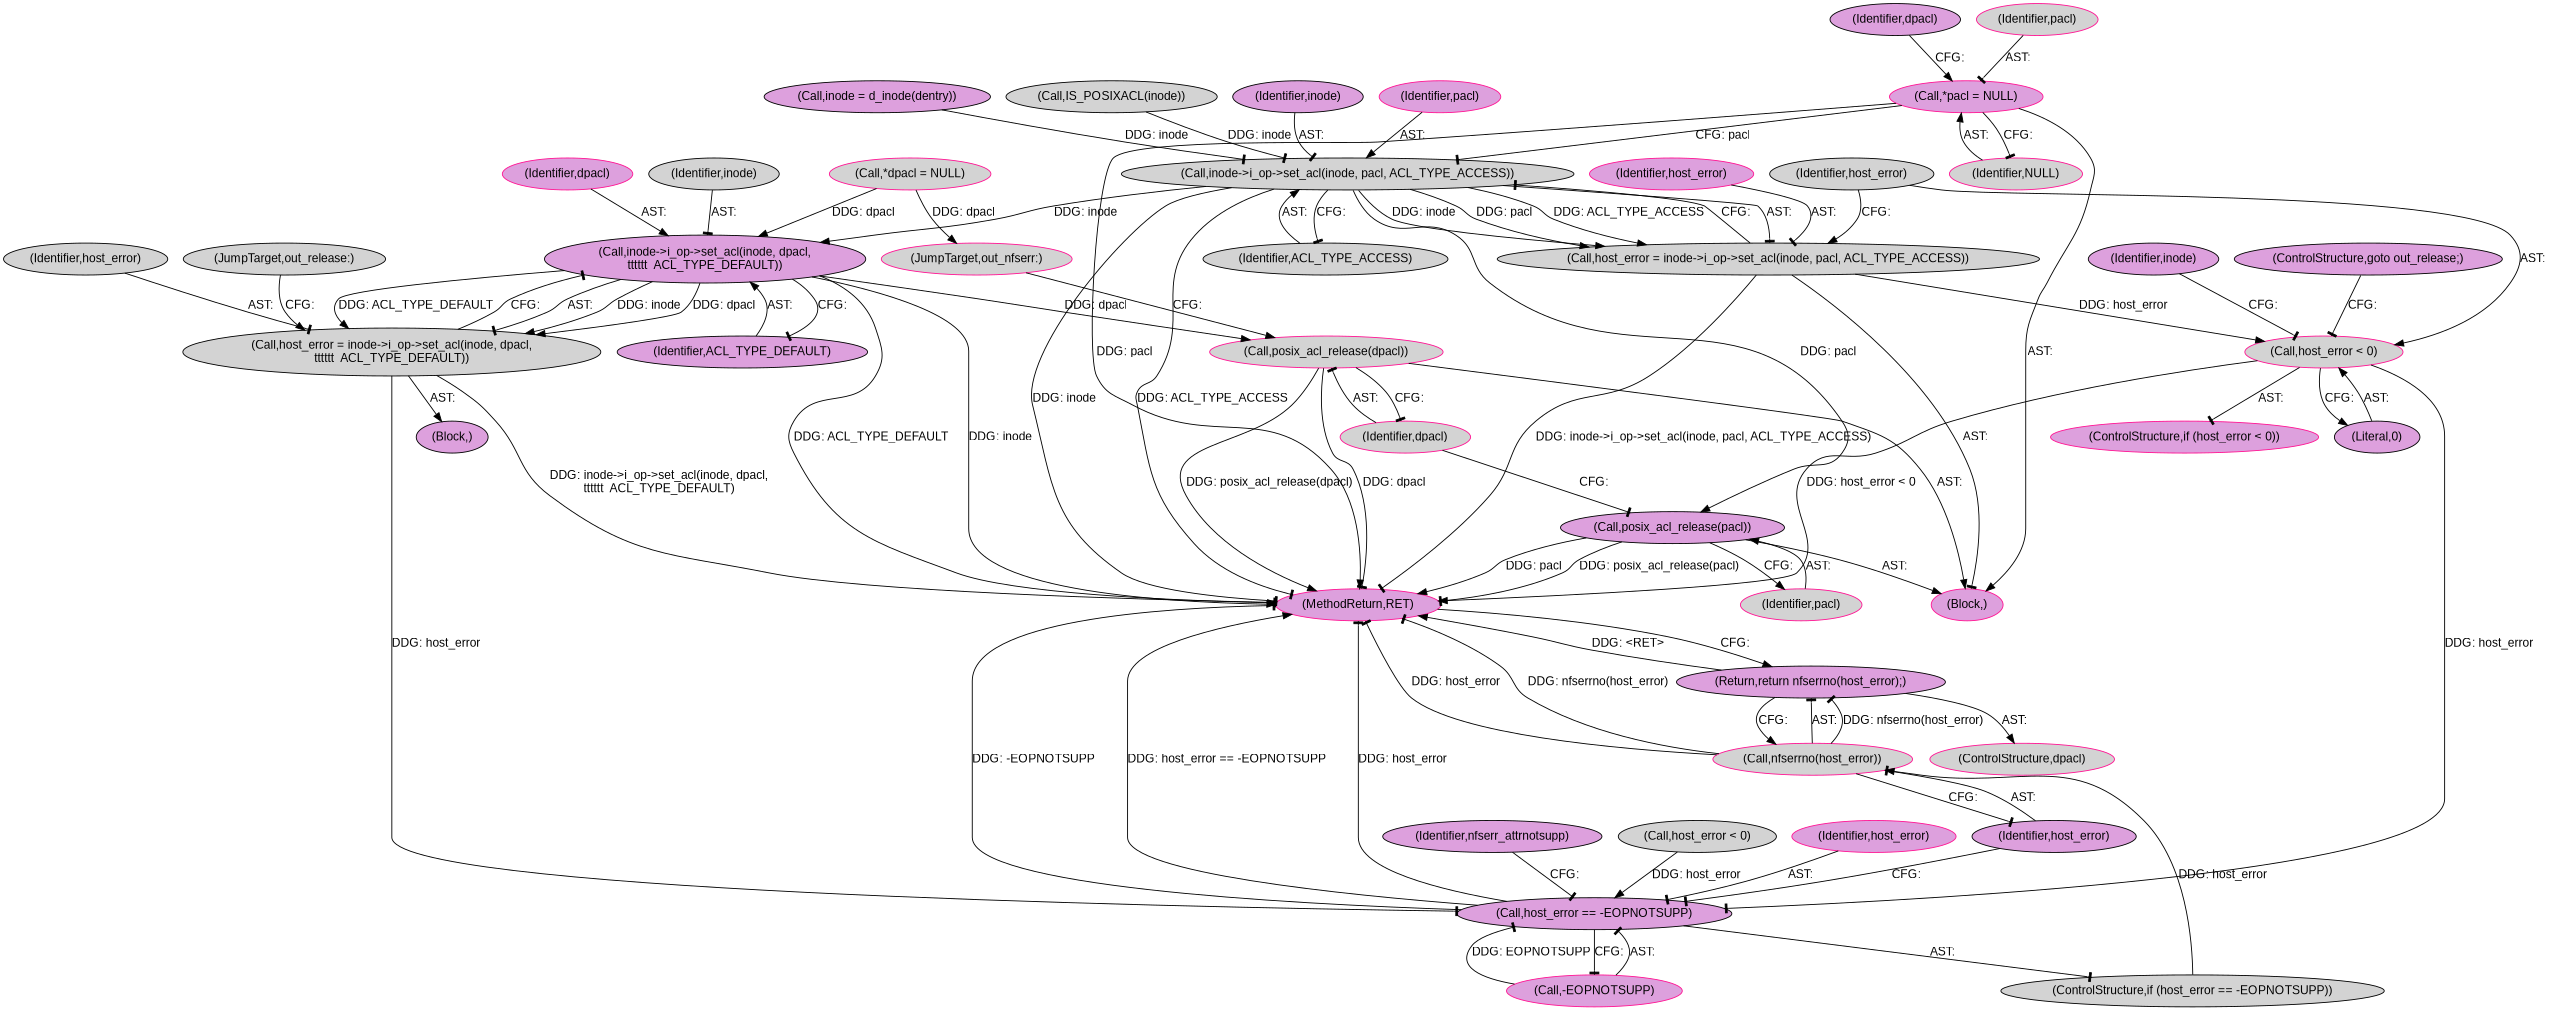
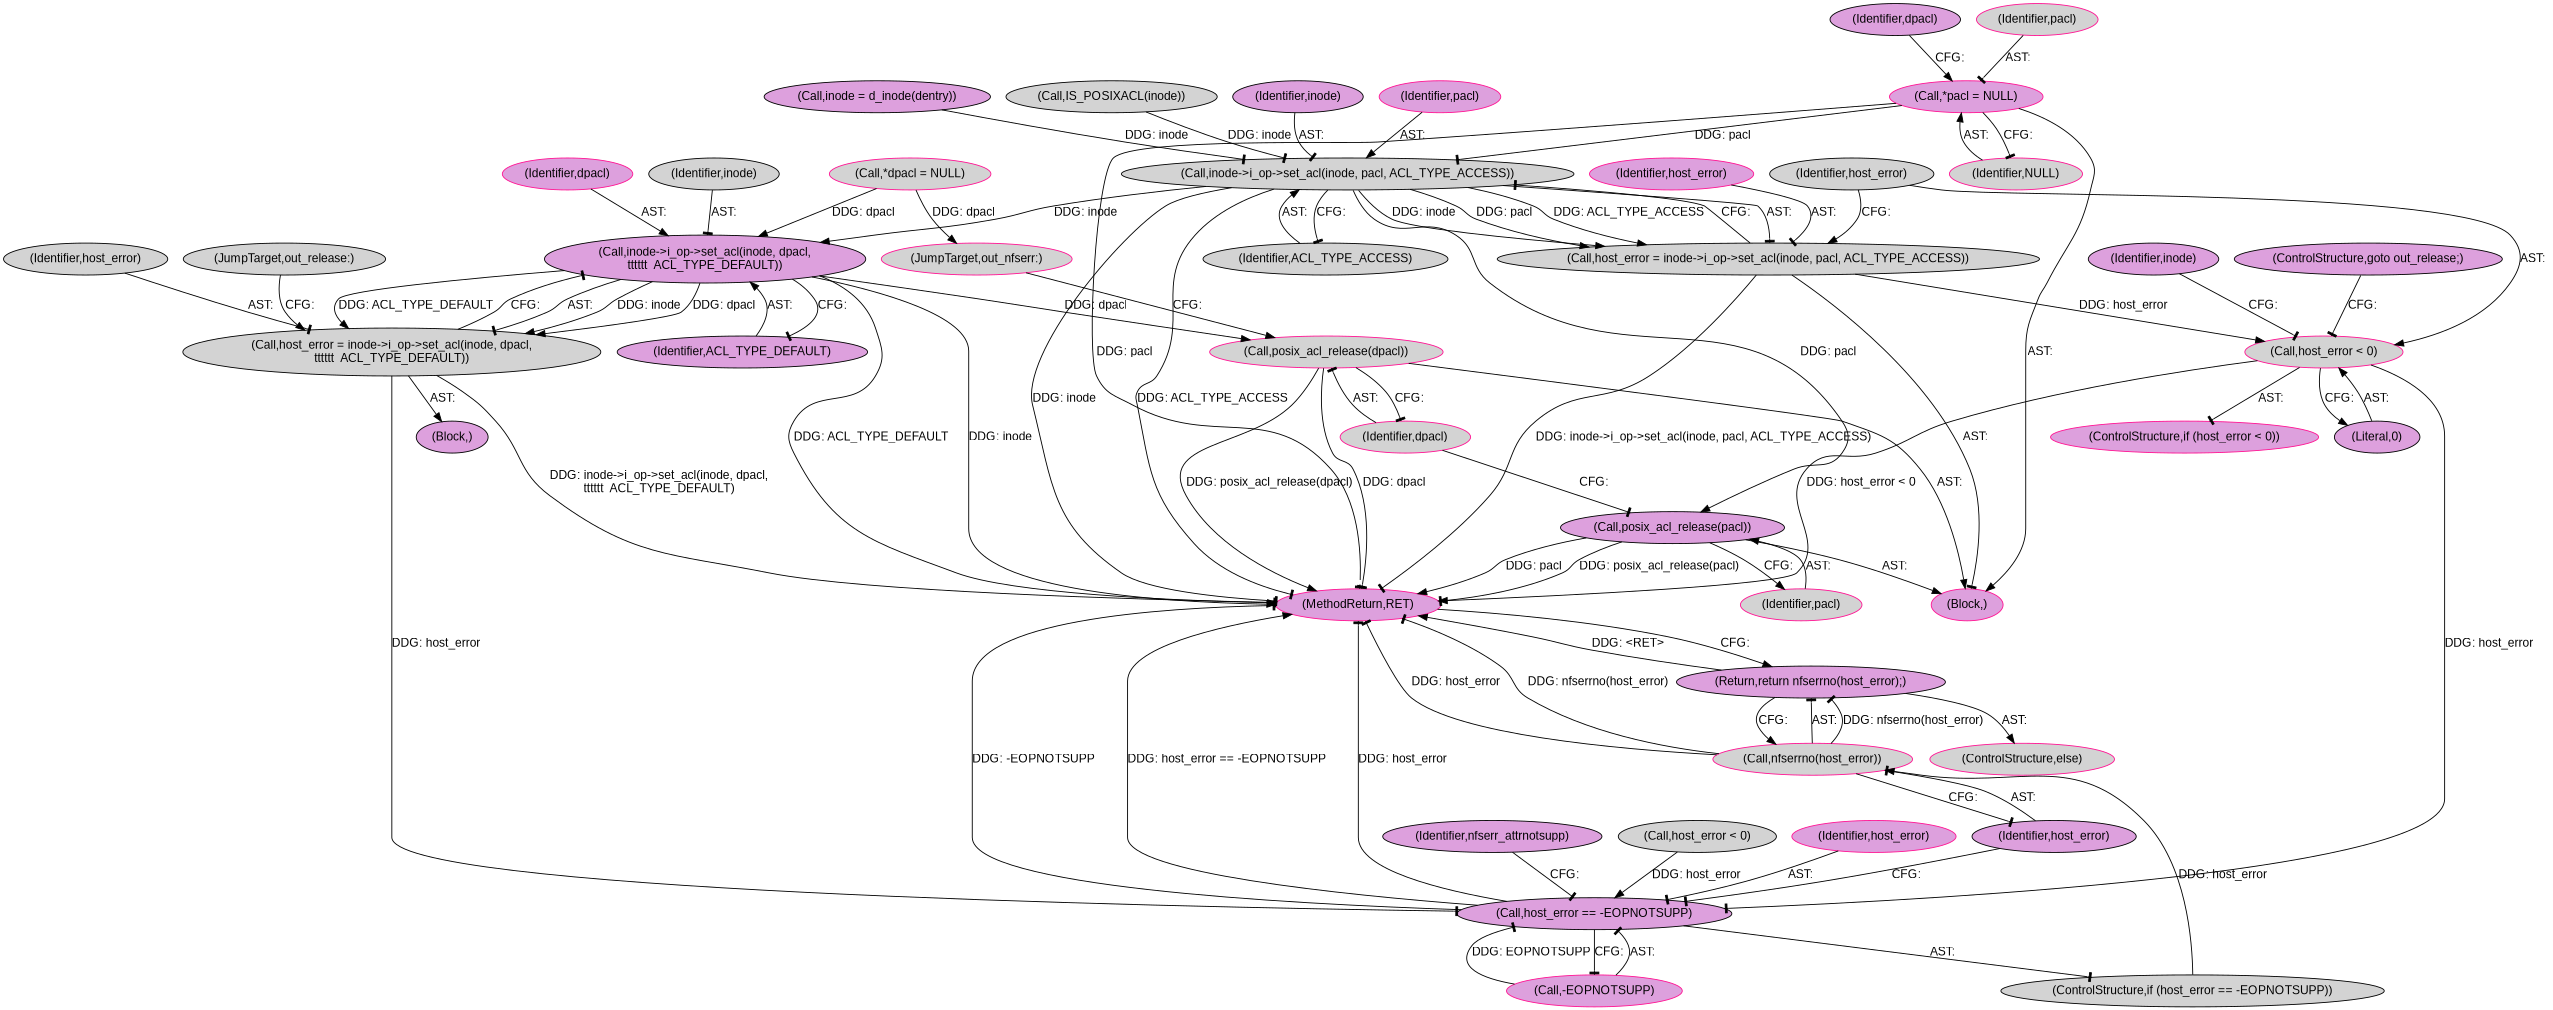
(1723, 135) -> (1723, 135)
(1205, 144) -> (1205, 144)
(2022, 759) -> (2022, 759)
